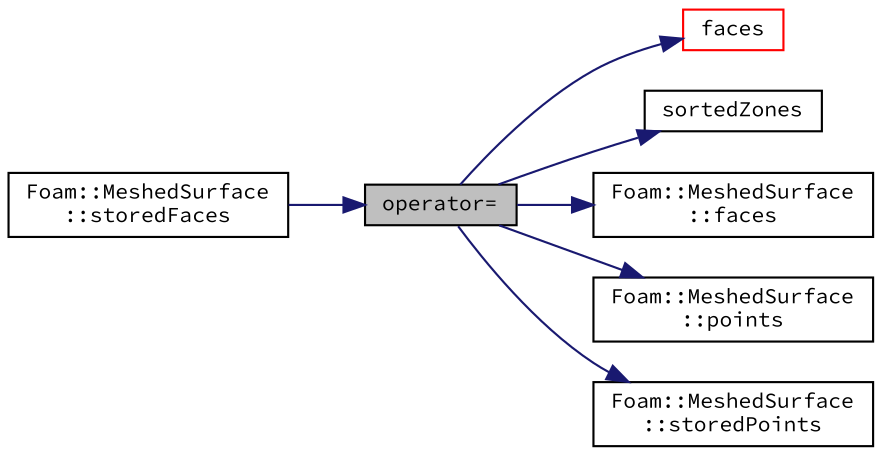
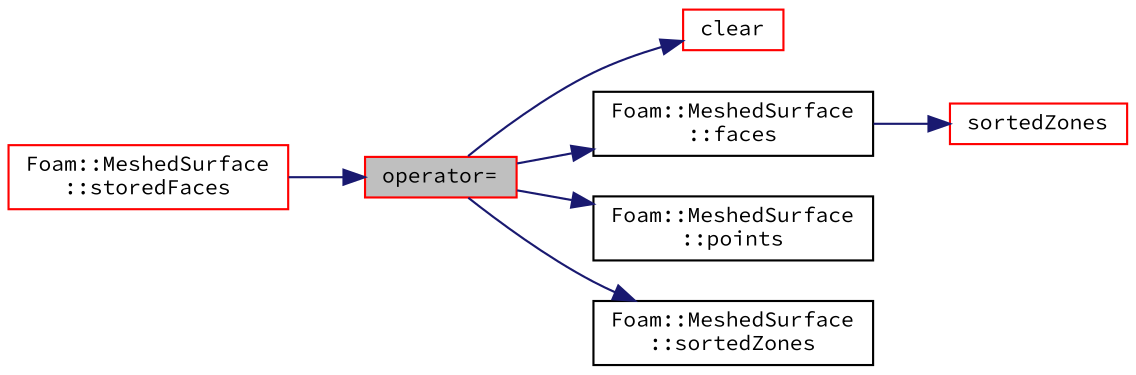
(733, 30) -> (733, 30)
(733, 111) -> (1039, 124)
(568, 160) -> (901, 124)
(148, 205) -> (148, 177)
(441, 205) -> (441, 177)
(733, 414) -> (733, 333)
